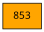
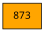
(22, 16) -> (22, 16)
